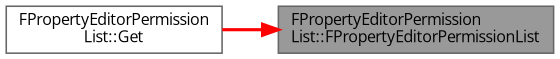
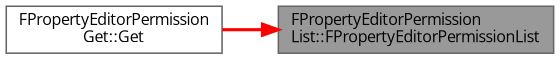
(114, 30) -> (114, 30)
